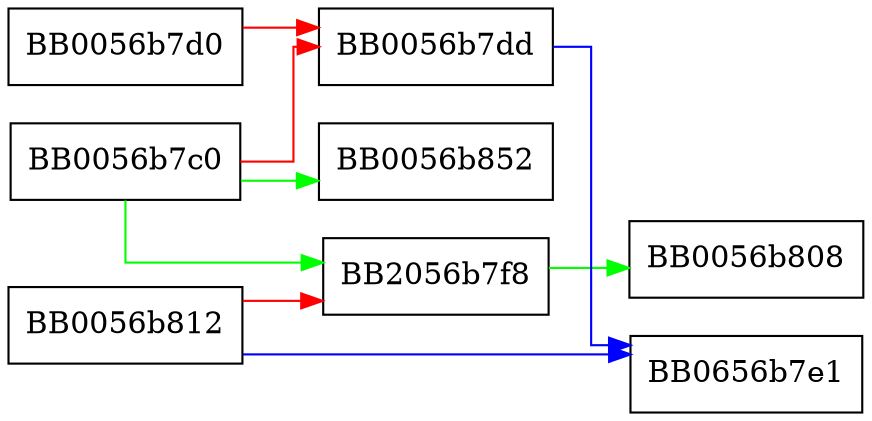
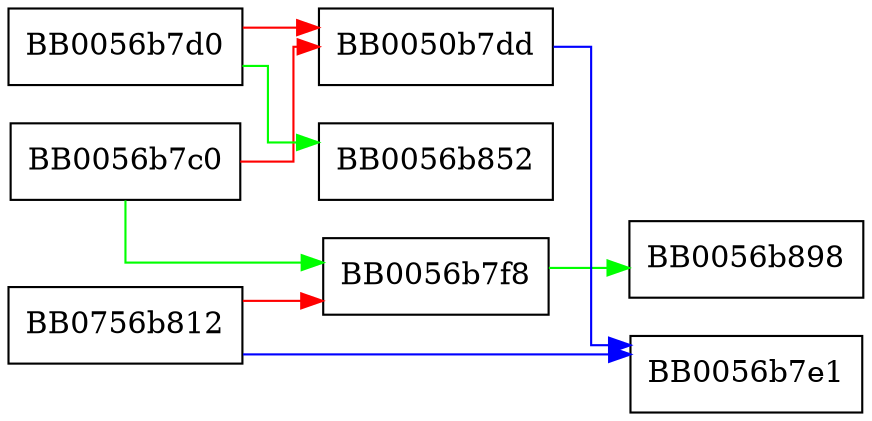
(436, 47) -> (436, 47)
(269, 181) -> (268, 106)
(746, 259) -> (746, 259)
(436, 276) -> (436, 276)
(125, 325) -> (125, 325)
(746, 374) -> (746, 374)
